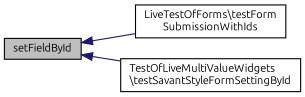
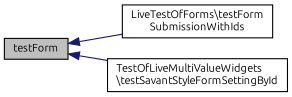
(43, 49) -> (36, 49)
